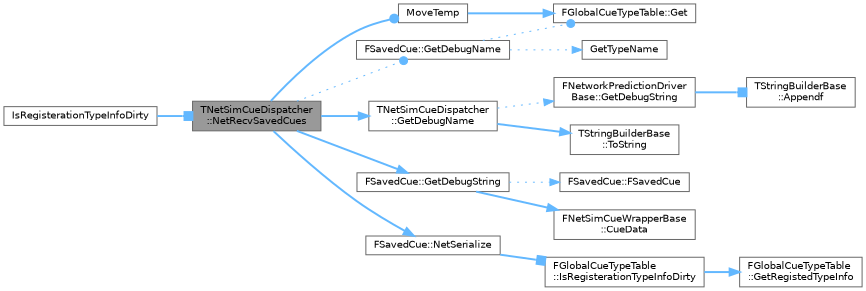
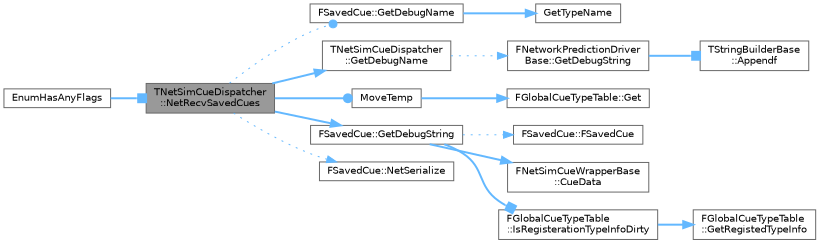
(525, 32) -> none
(541, 50) -> (494, 13)
(80, 116) -> (57, 98)
(625, 140) -> none
(336, 185) -> (279, 139)
(518, 257) -> (478, 171)
